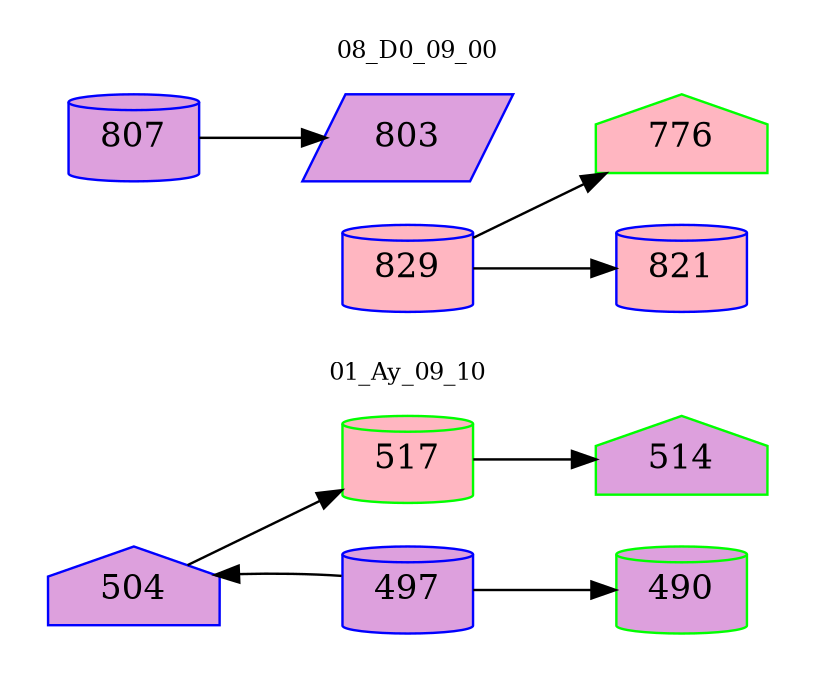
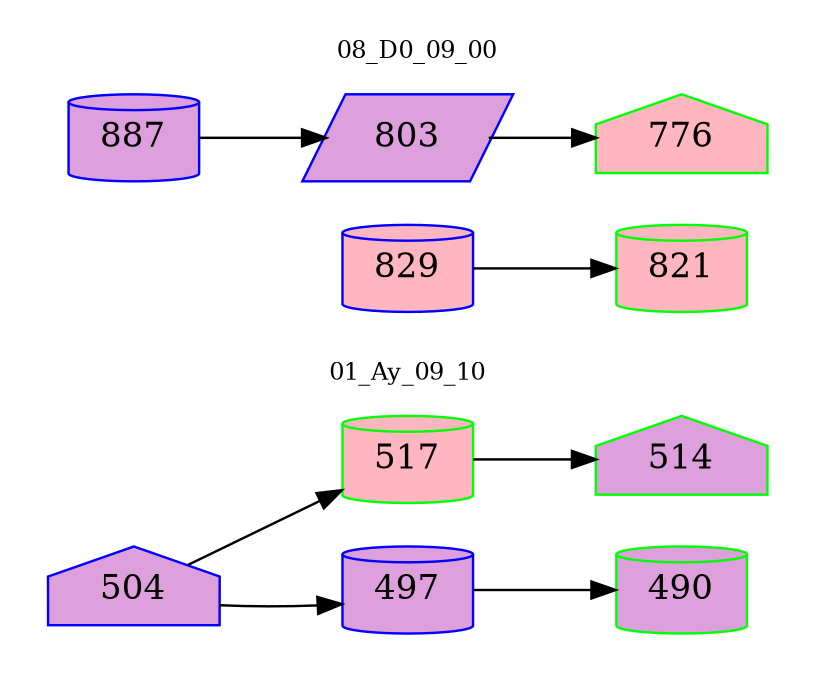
(134, 138) -> (134, 138)
(529, 211) -> (530, 138)
(682, 268) -> (682, 268)
(290, 574) -> (268, 606)
